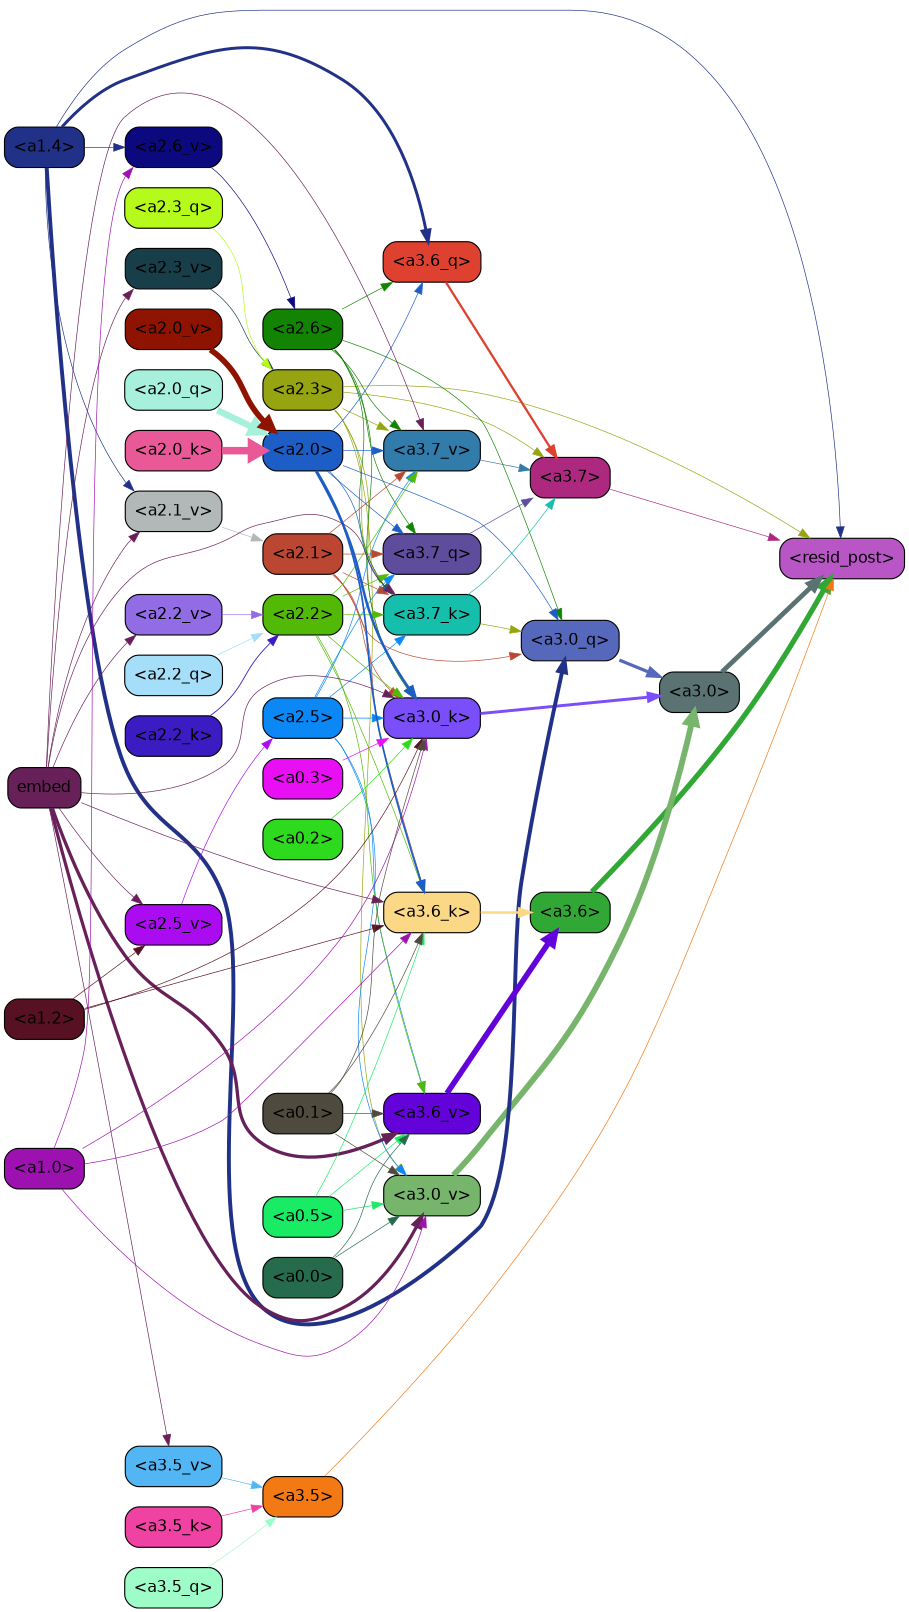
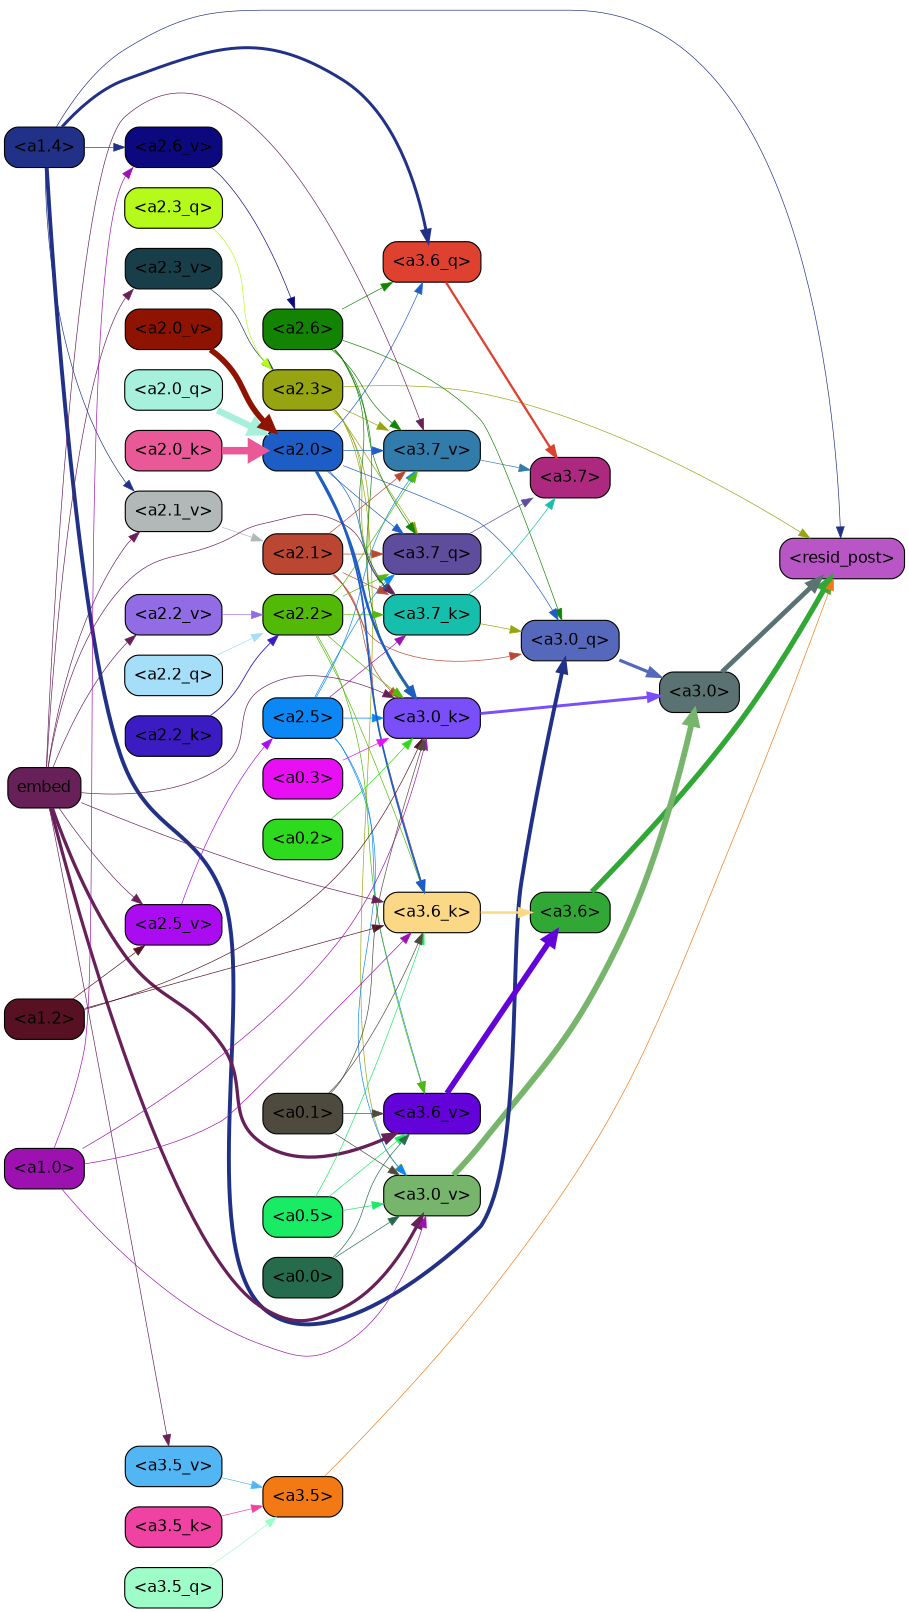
(443, 408) -> (373, 466)
(690, 513) -> none
(360, 673) -> (360, 673)
